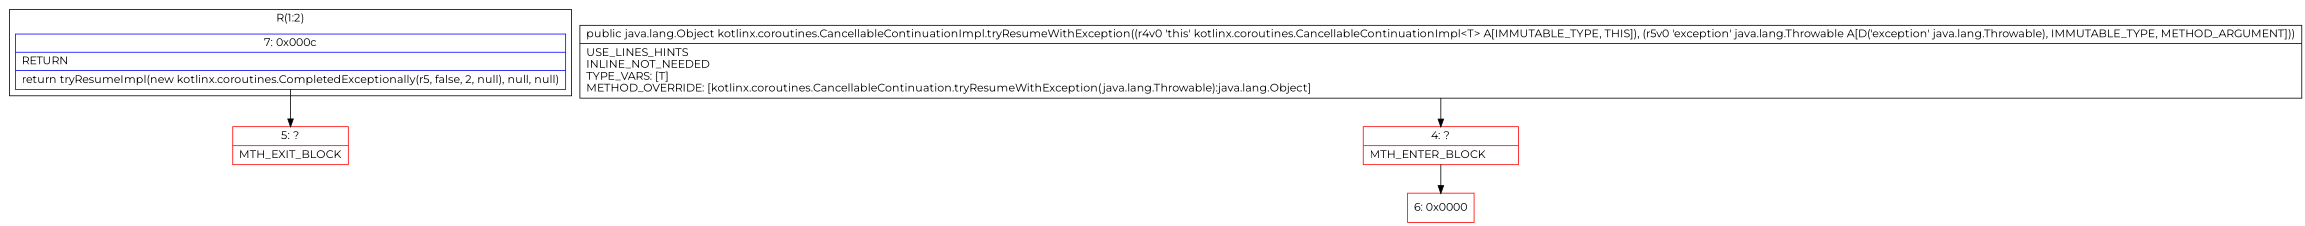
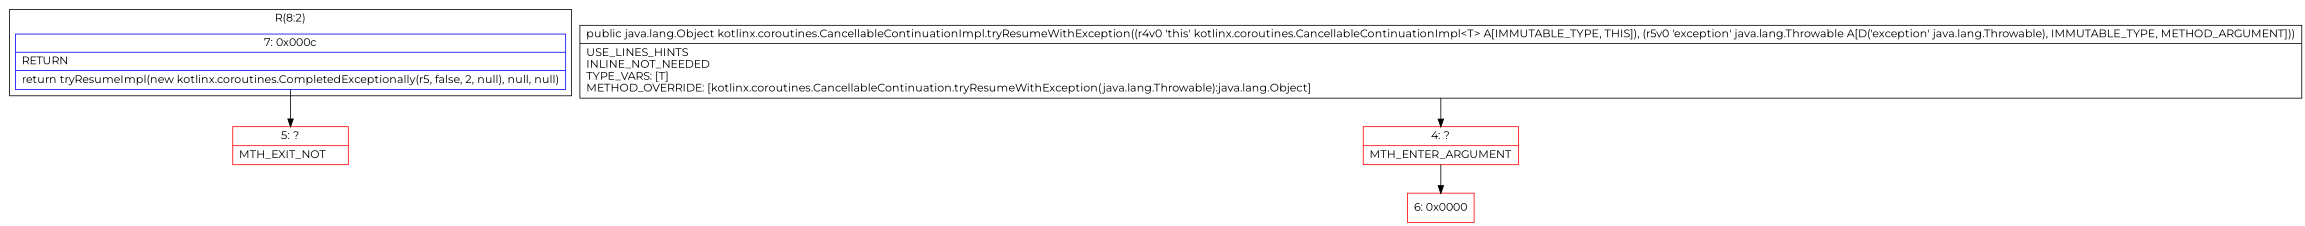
(291, 19) -> (291, 19)
(291, 155) -> (283, 155)
(1428, 155) -> (1441, 155)
